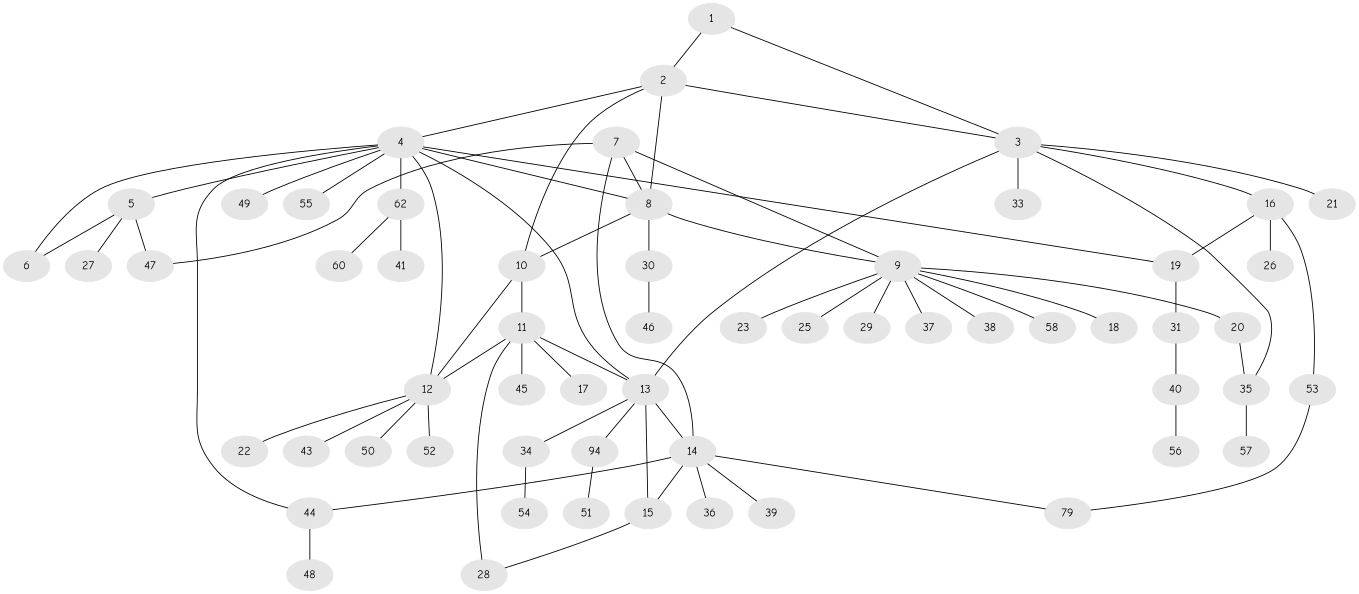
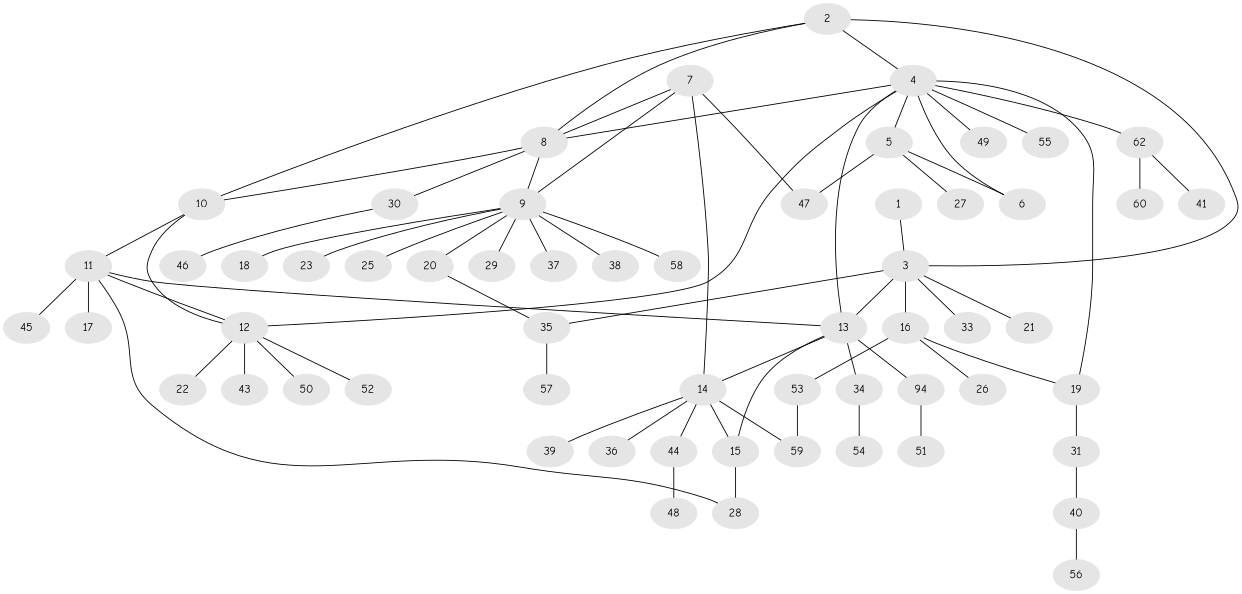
(688, 50) -> none
(197, 285) -> none
(1068, 513) -> (797, 451)
